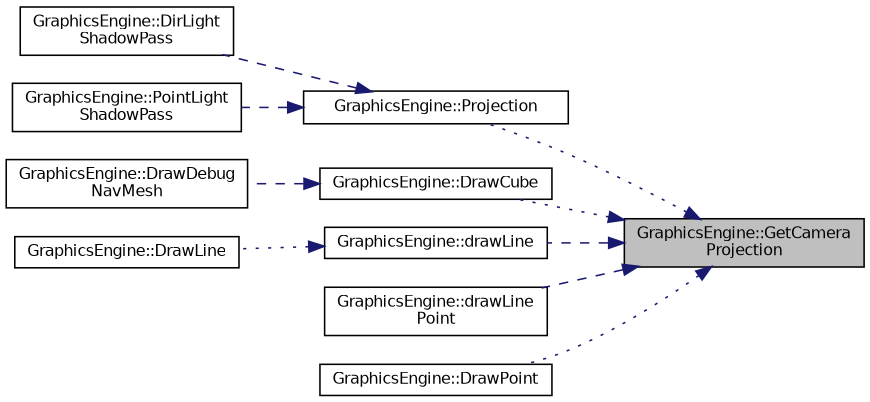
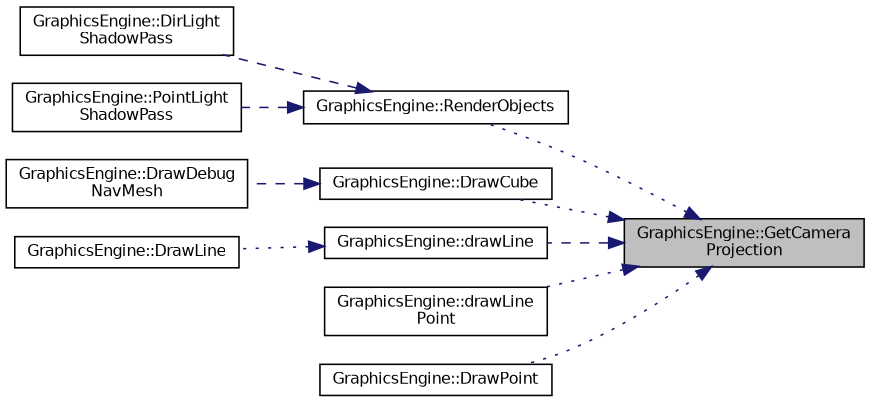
(436, 107) -> (436, 107)
(582, 279) -> (582, 279)
